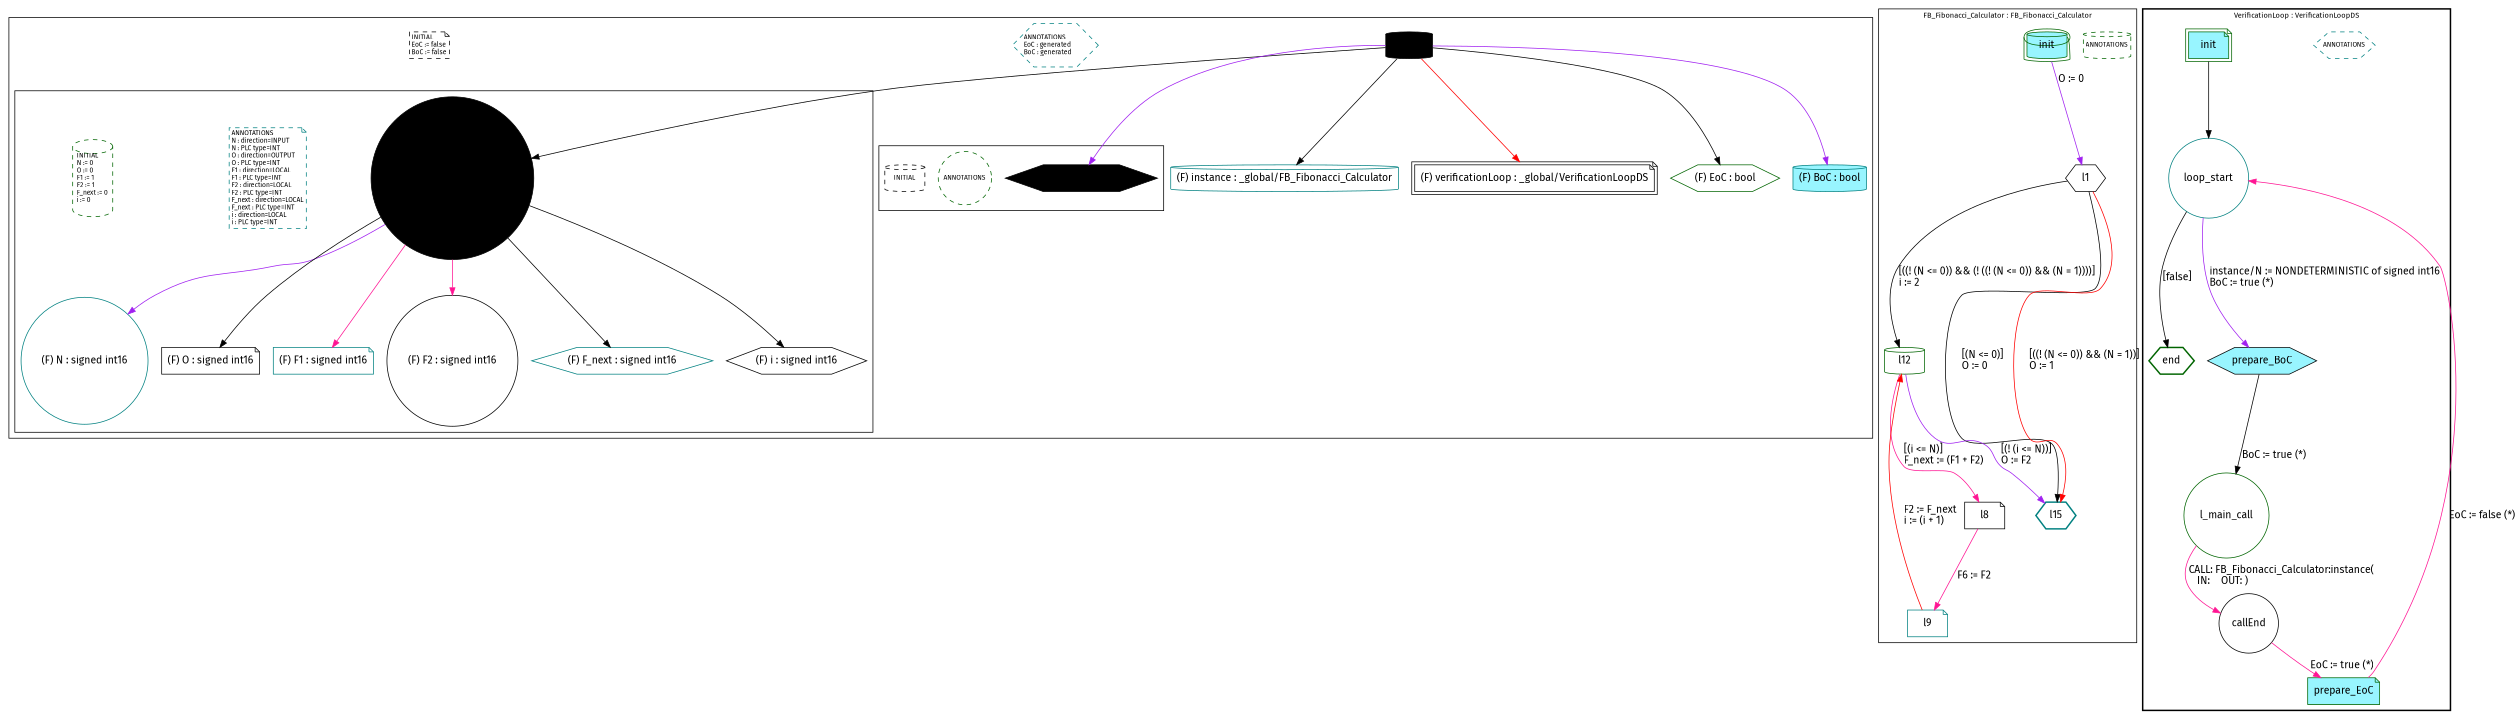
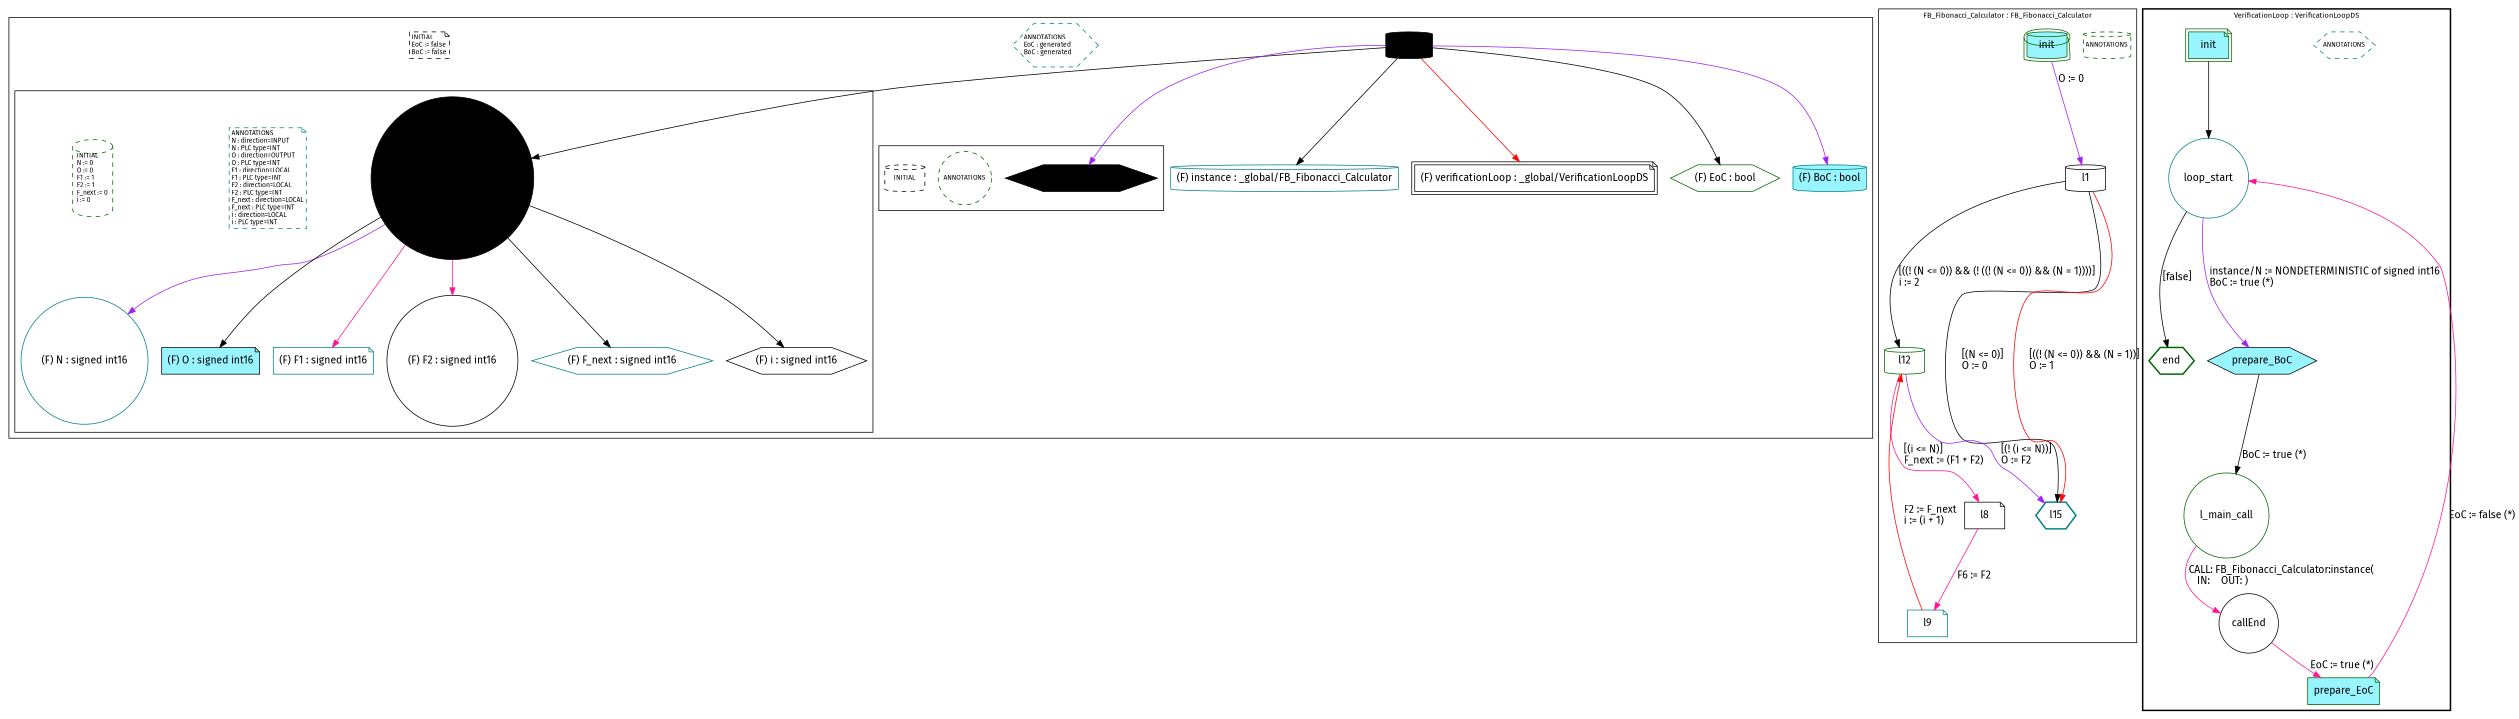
(2086, 178) -> (2086, 178)
(211, 361) -> (211, 361)
